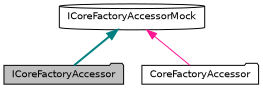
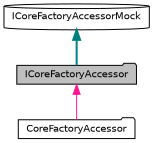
(172, 51) -> (77, 107)
